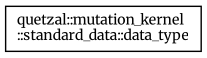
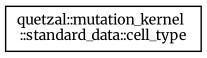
(103, 29) -> (103, 29)
